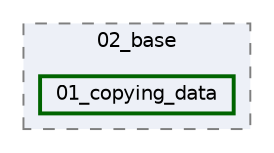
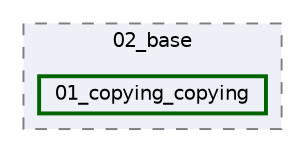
(137, 95) -> (153, 95)
